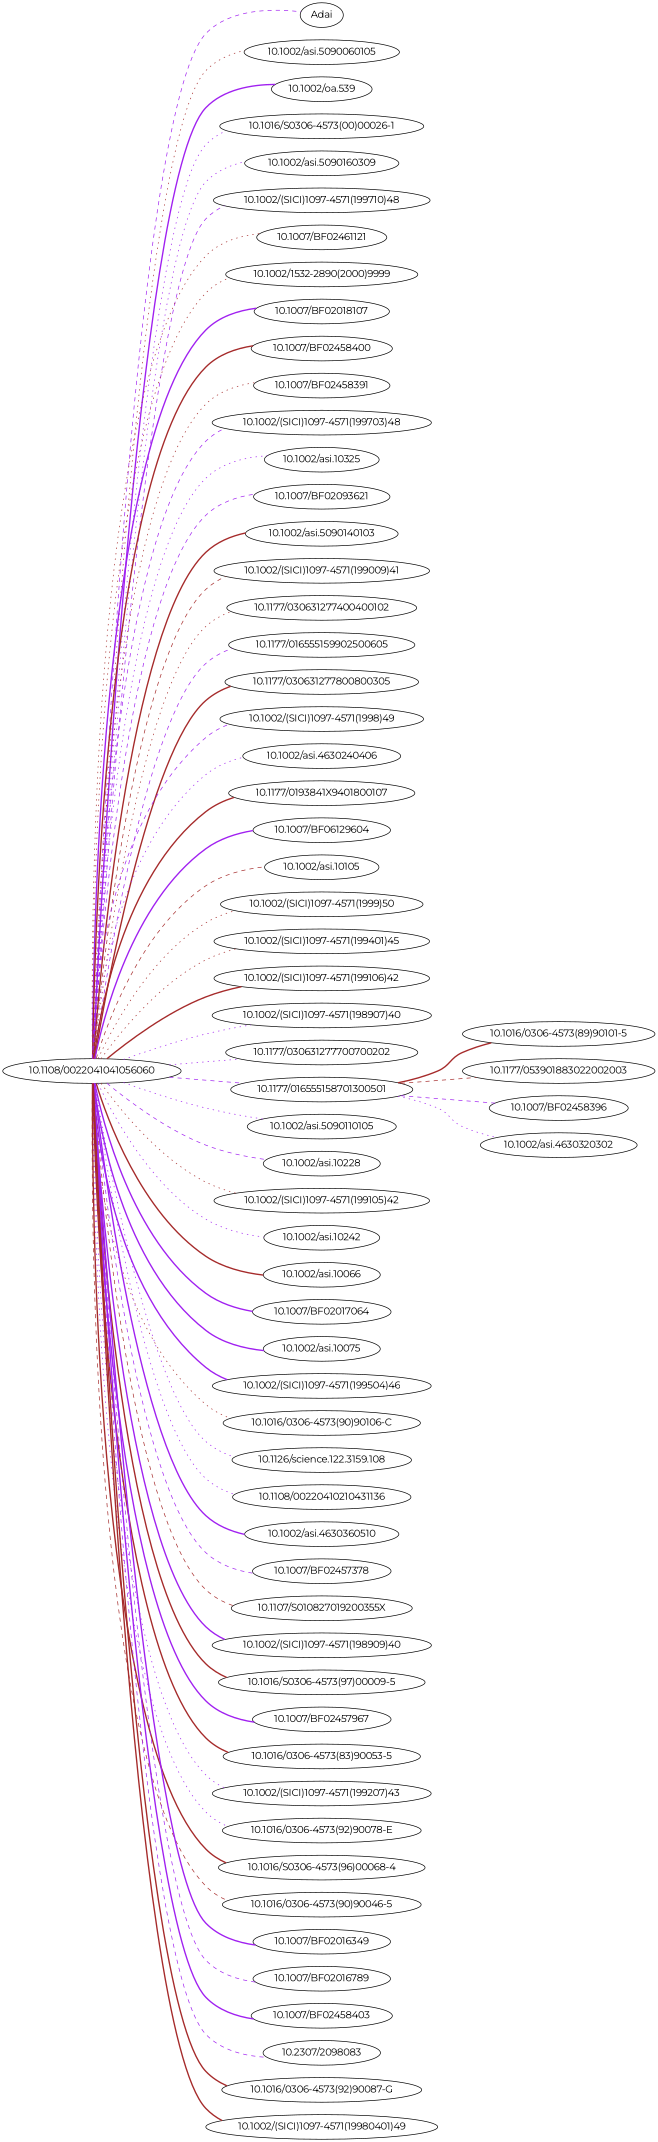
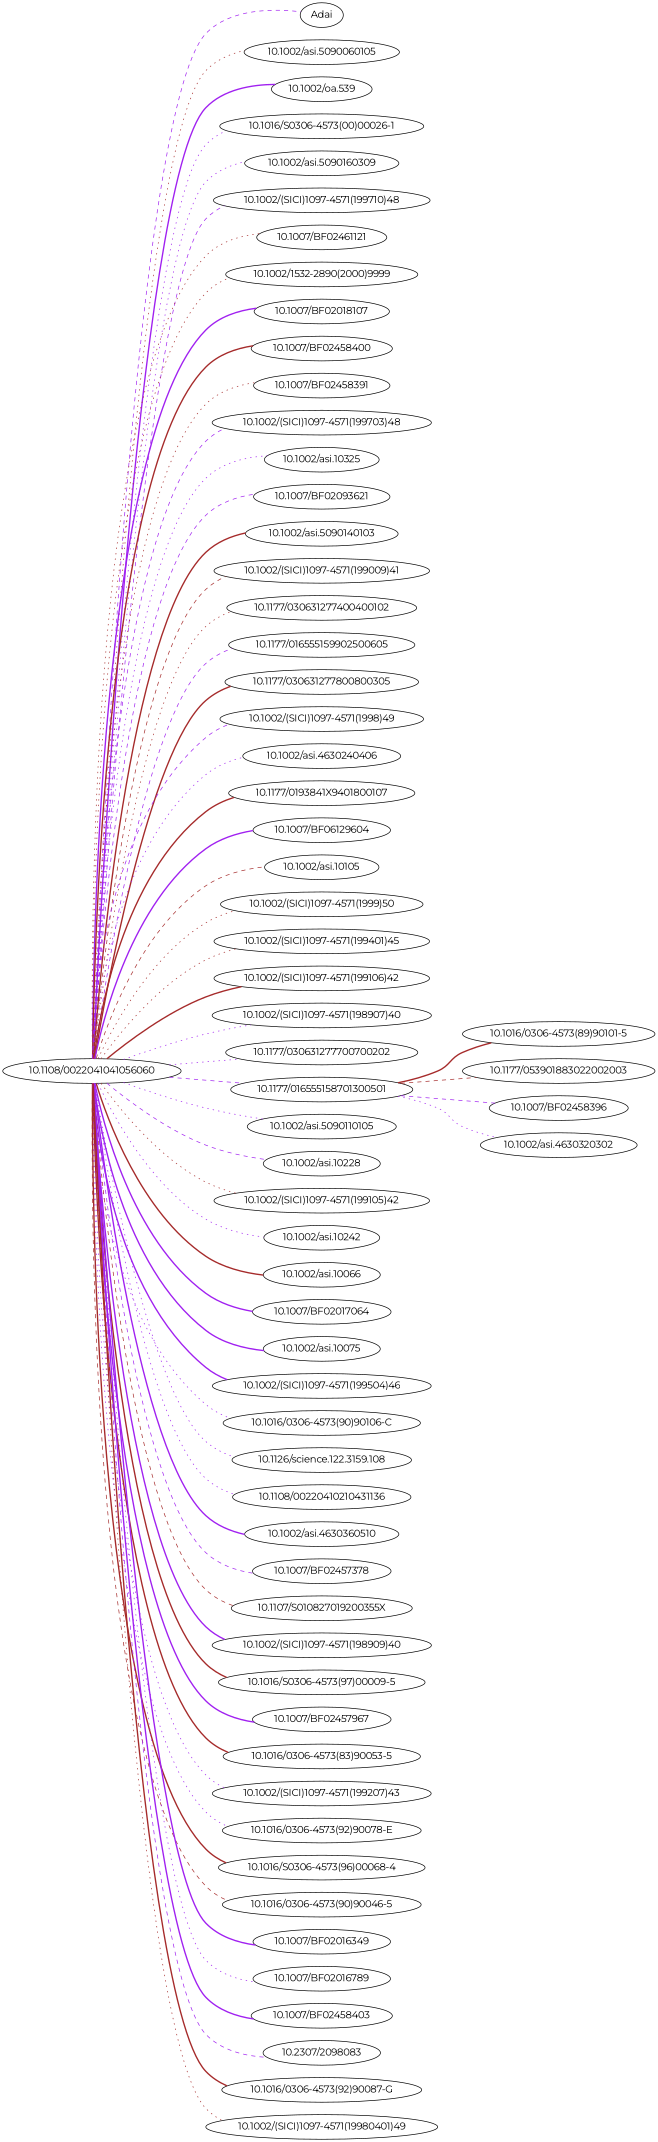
(122, 1269) -> (122, 1269)
(145, 1694) -> (145, 1694)
(140, 1794) -> (140, 1794)
